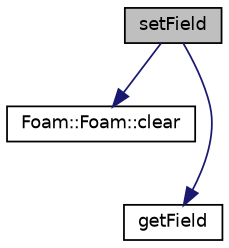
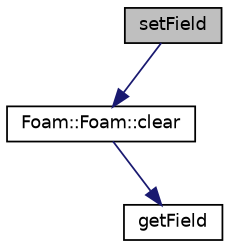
(211, 115) -> (132, 166)
